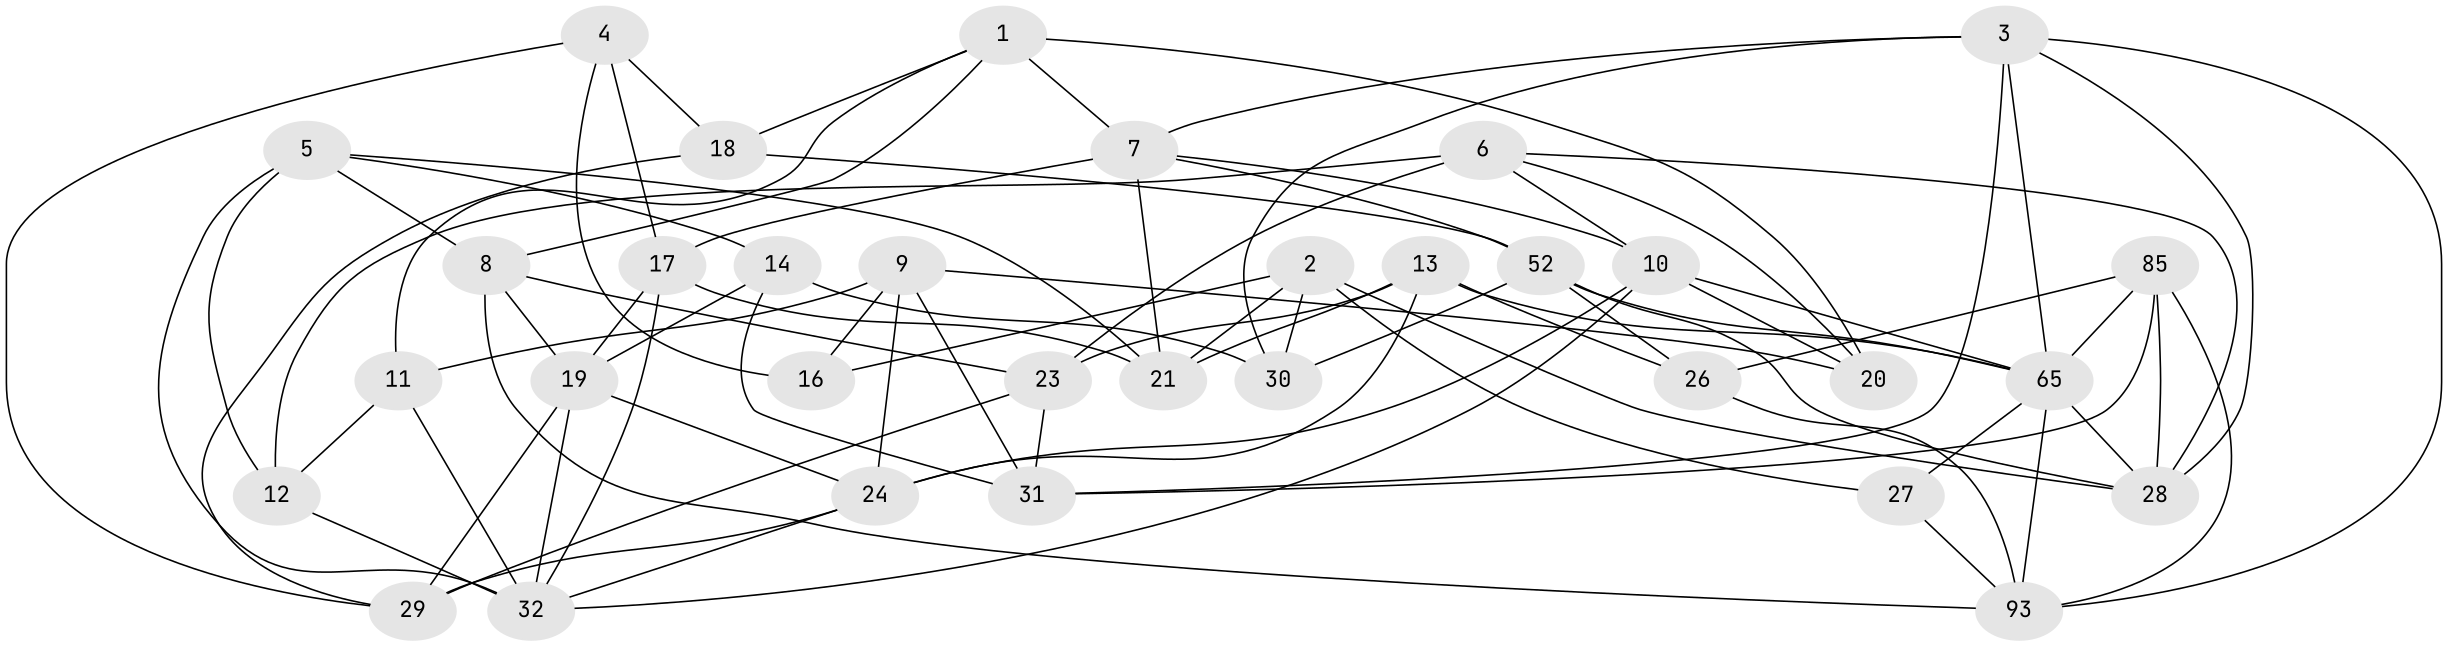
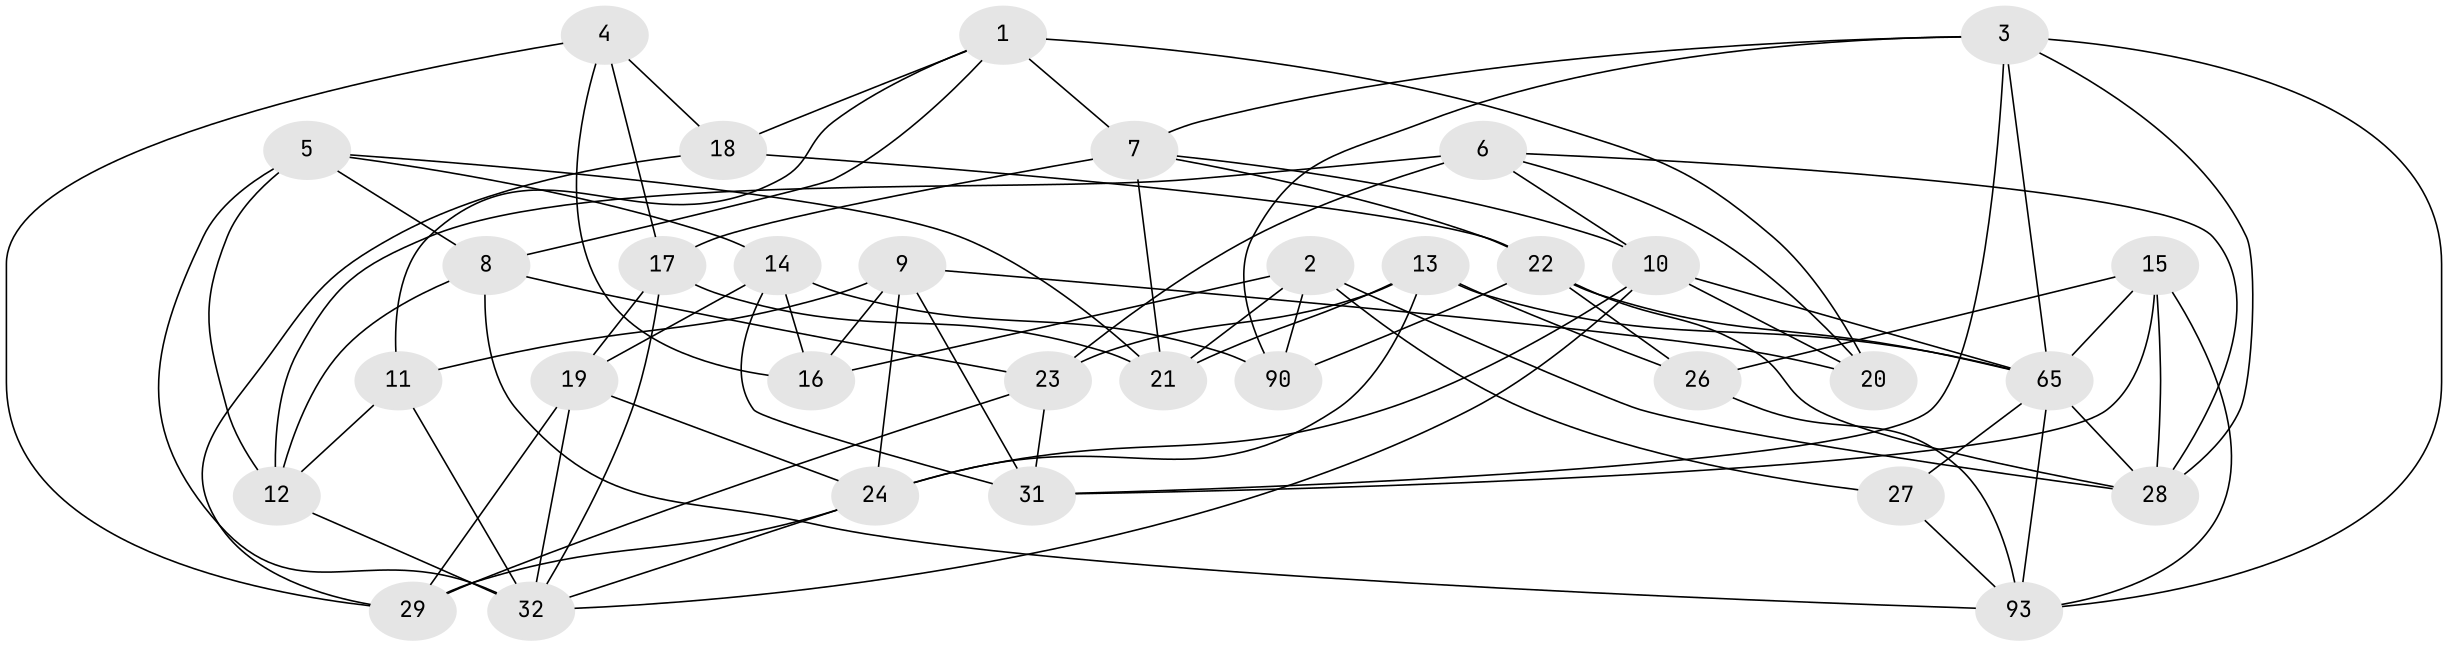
(1541, 266) -> (1541, 266)
(2155, 266) -> (2155, 266)
none -> (794, 322)
(530, 323) -> (341, 352)
(1278, 381) -> (1278, 381)
